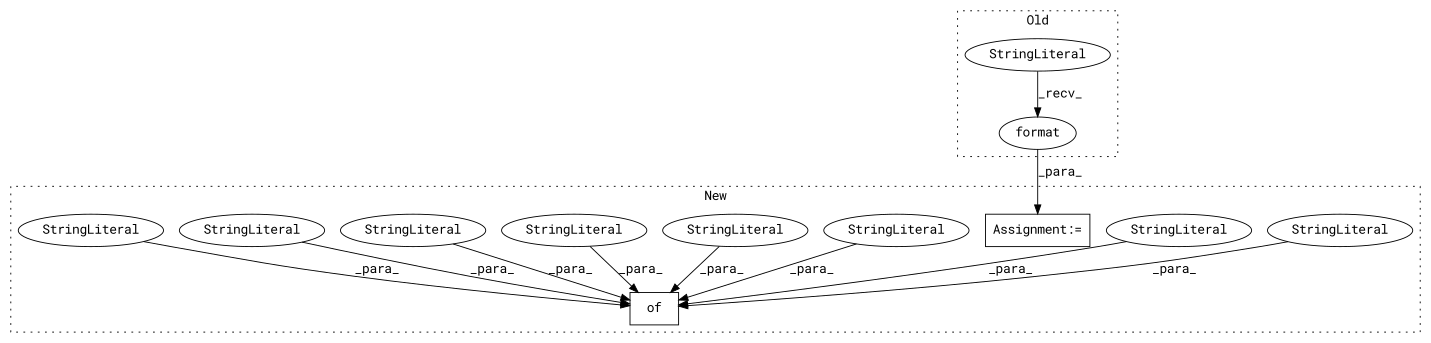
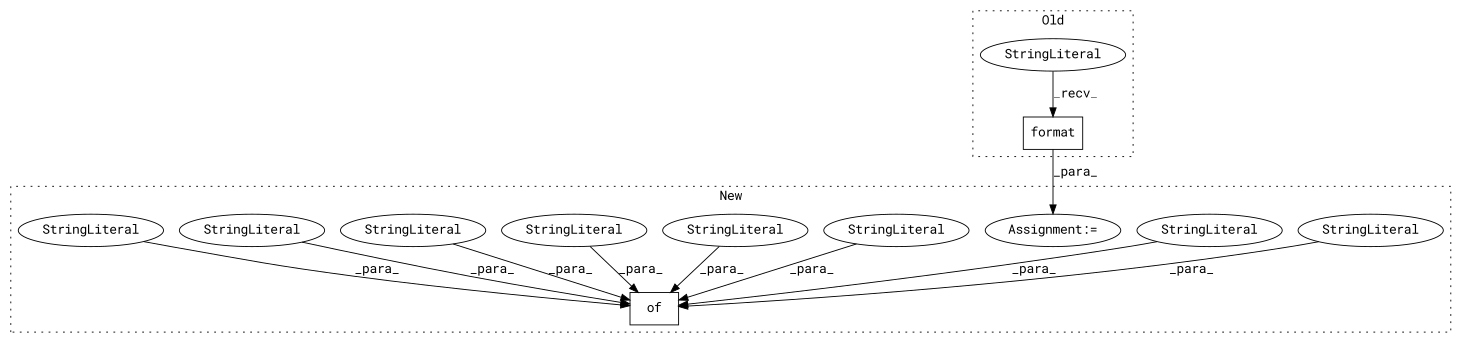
(1038, 133) -> (1053, 133)
(1038, 230) -> (1053, 230)
